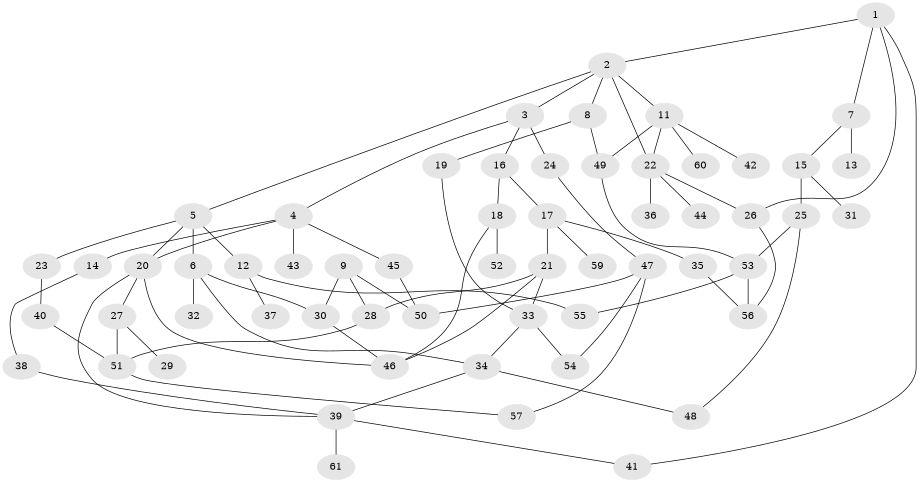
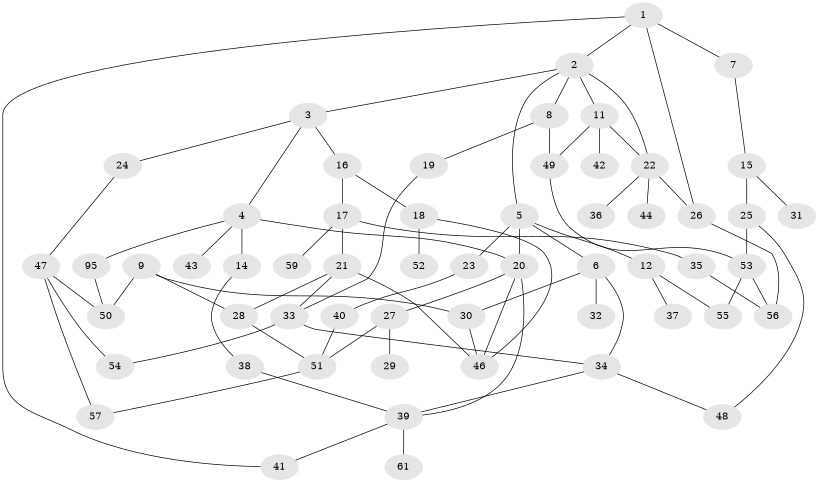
(701, 166) -> none
(851, 166) -> none
(394, 266) -> (91, 266)
